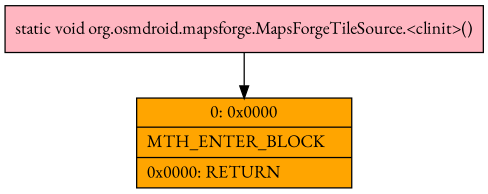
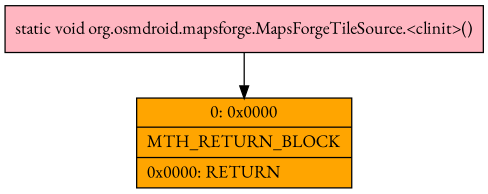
(237, 142) -> (244, 142)
